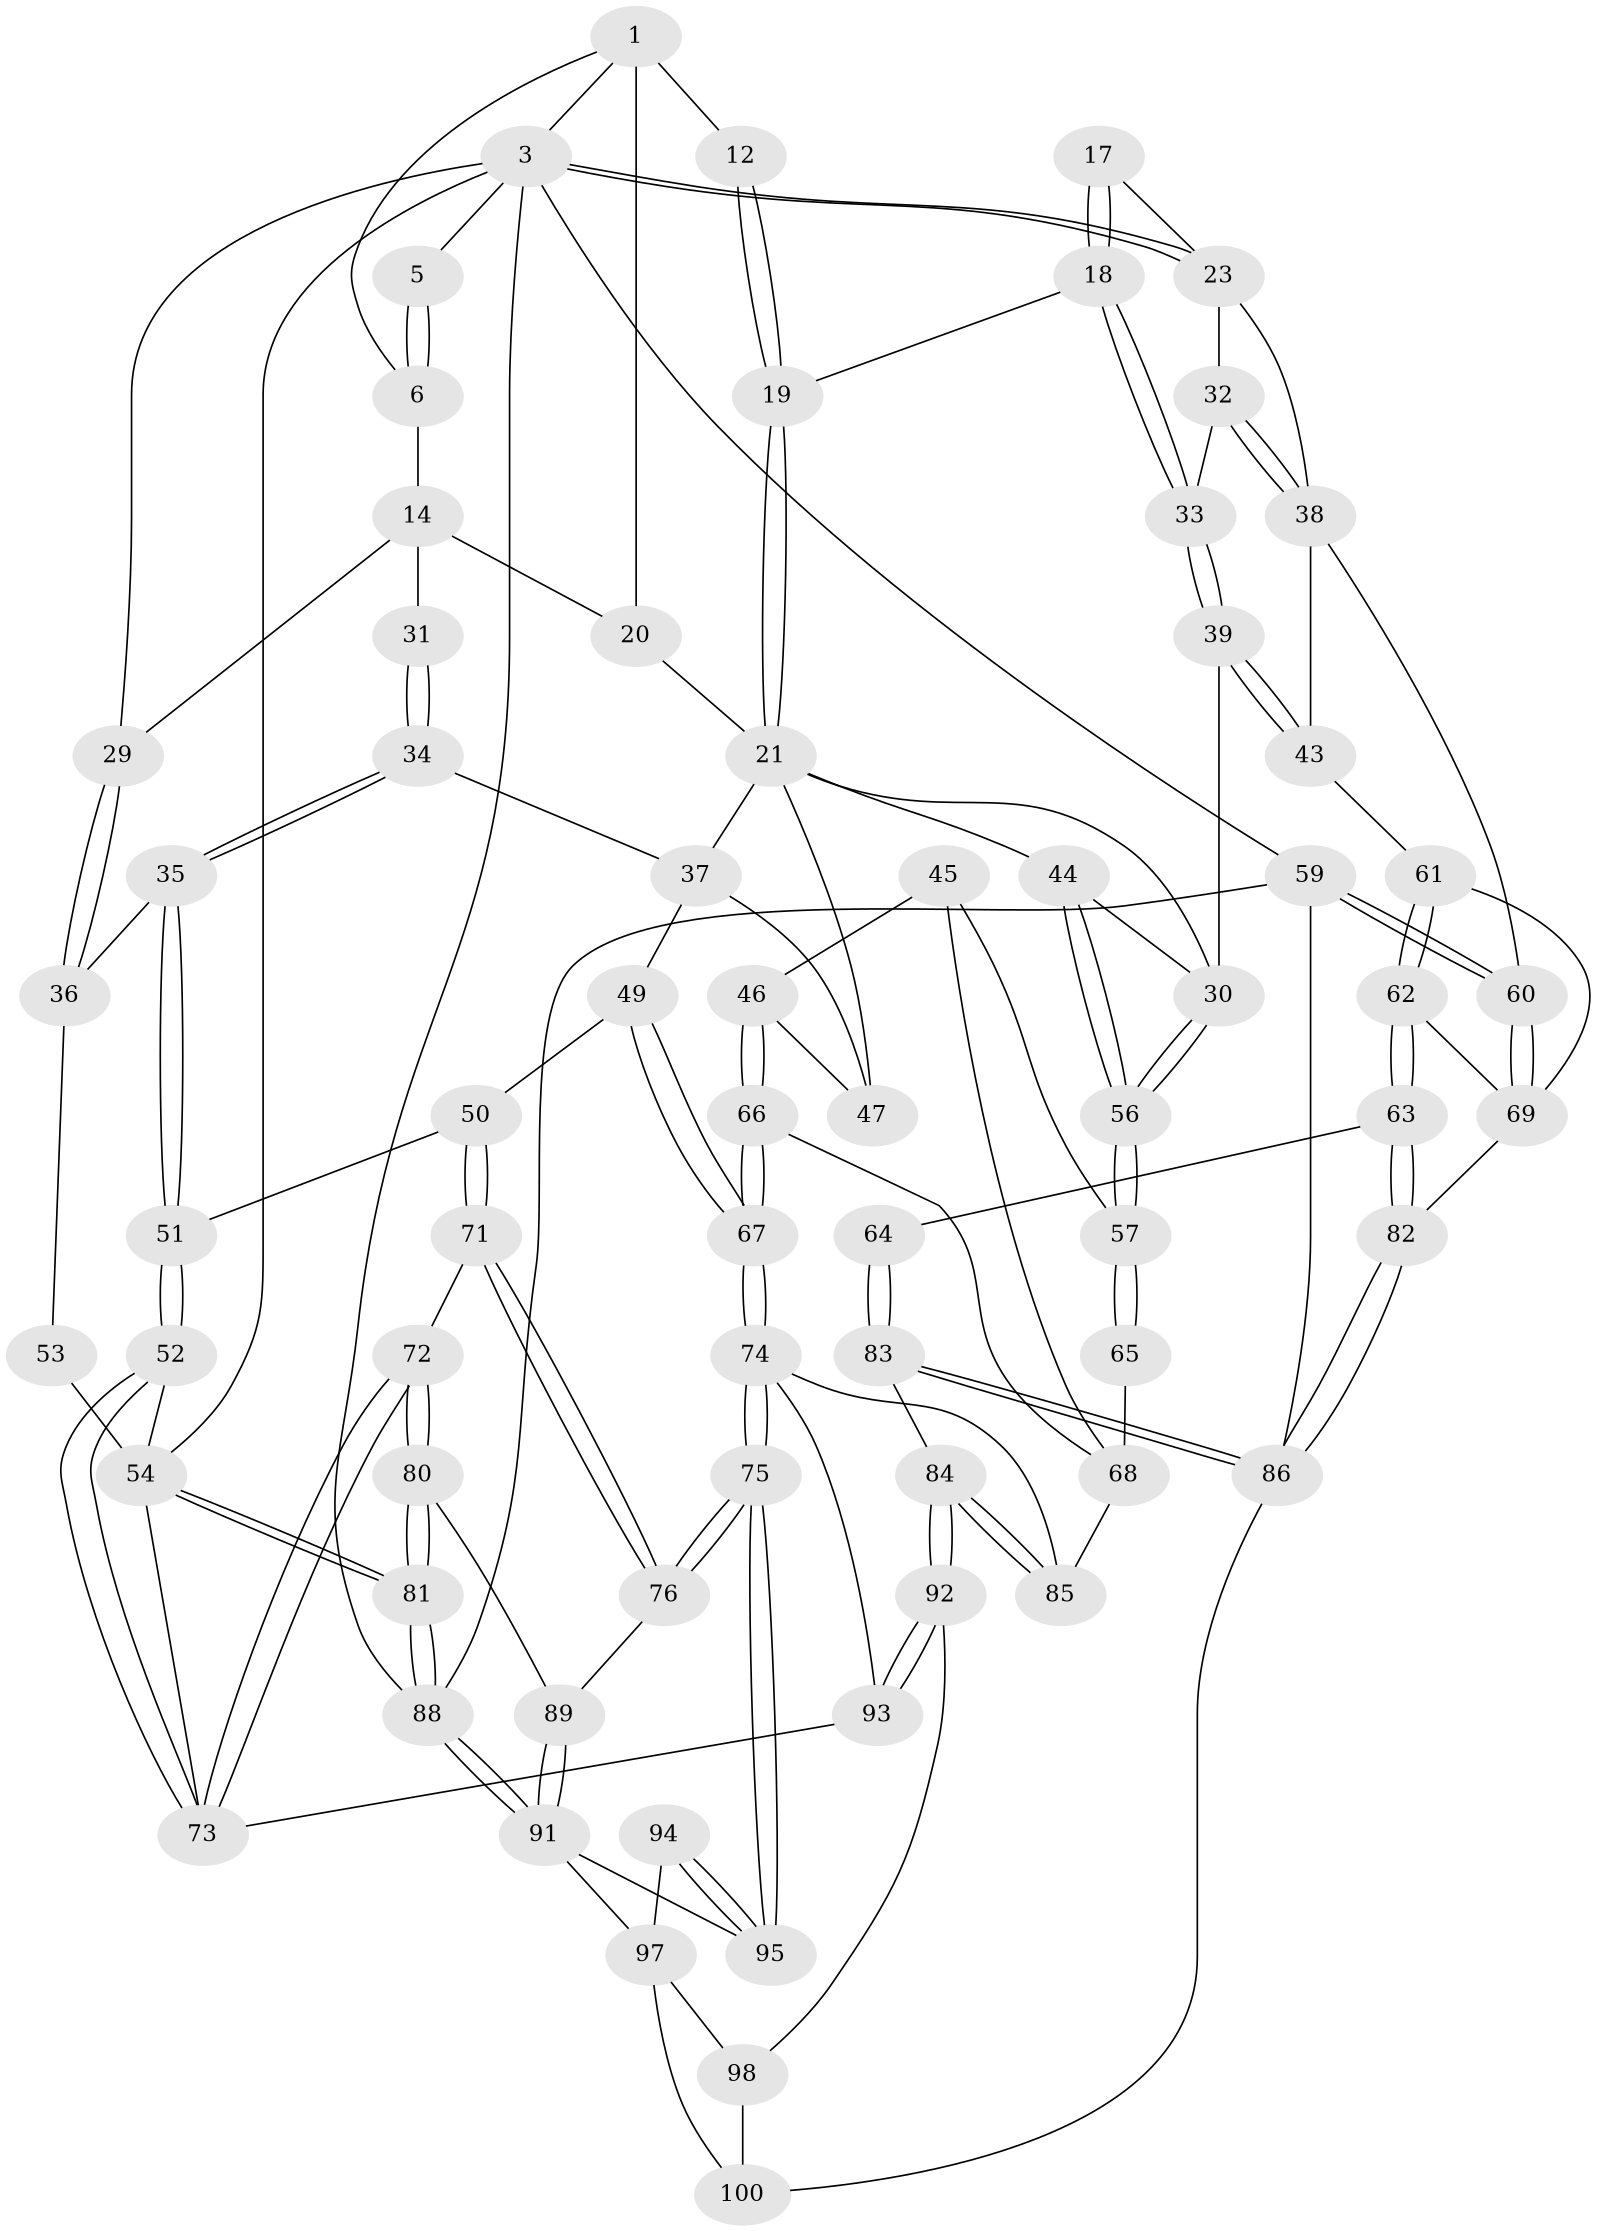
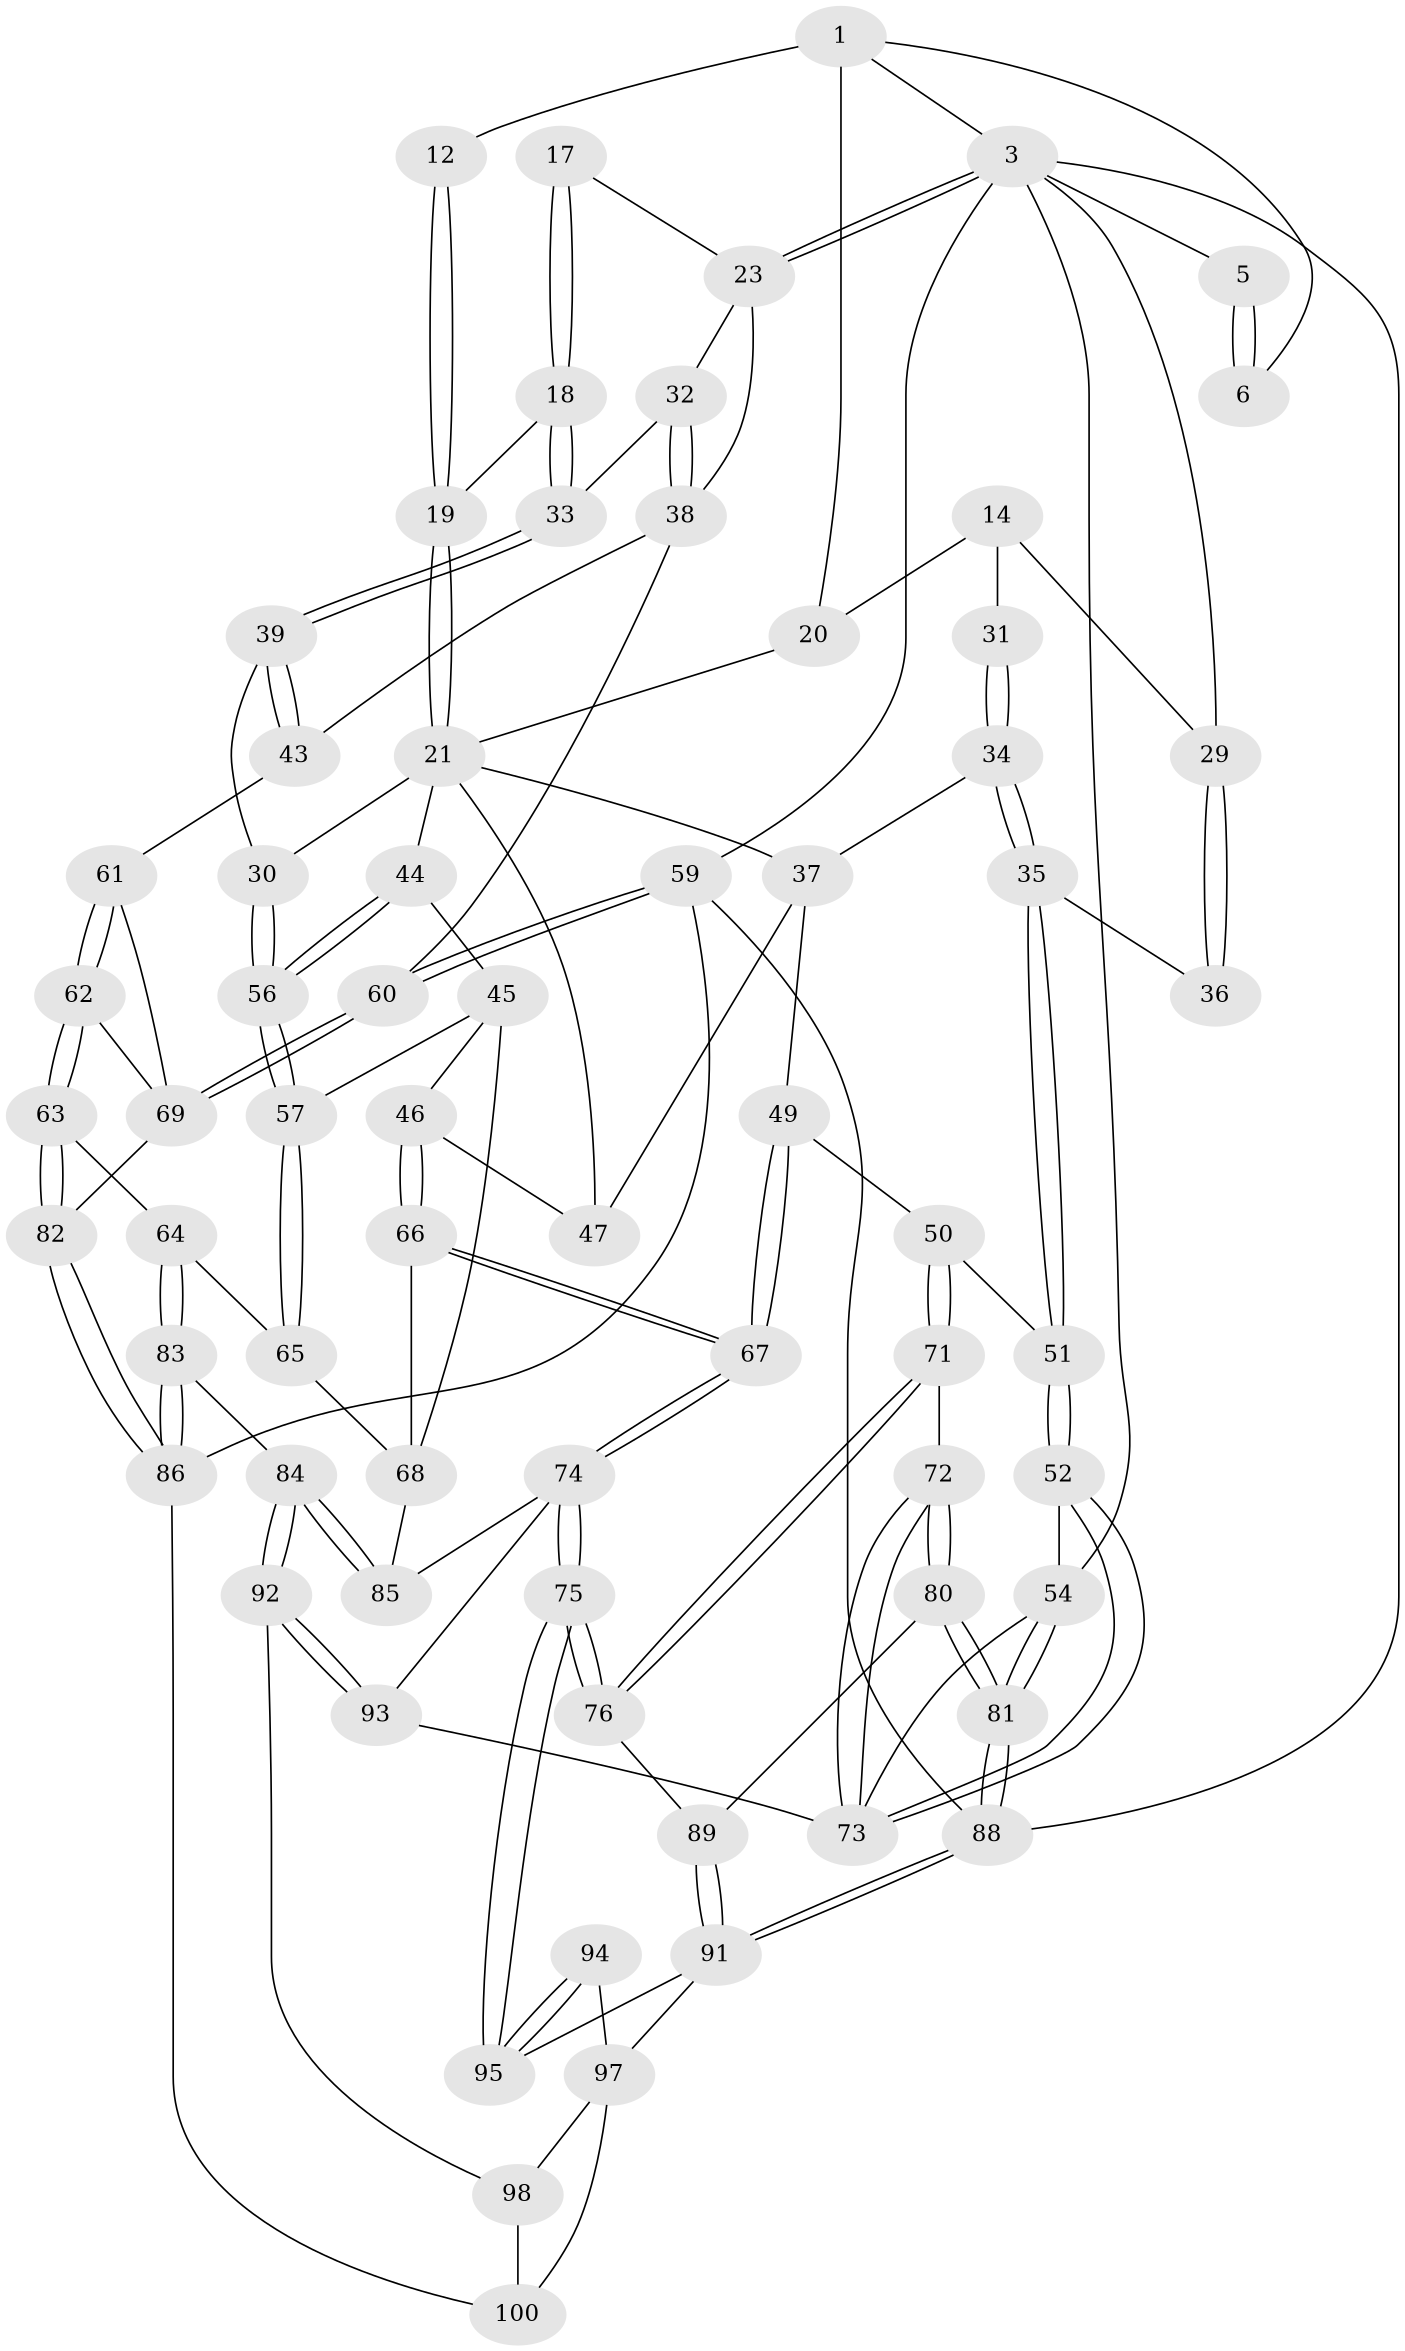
(418, 456) -> none
(1142, 936) -> (458, 938)
none -> (231, 1295)
(52, 1356) -> none
